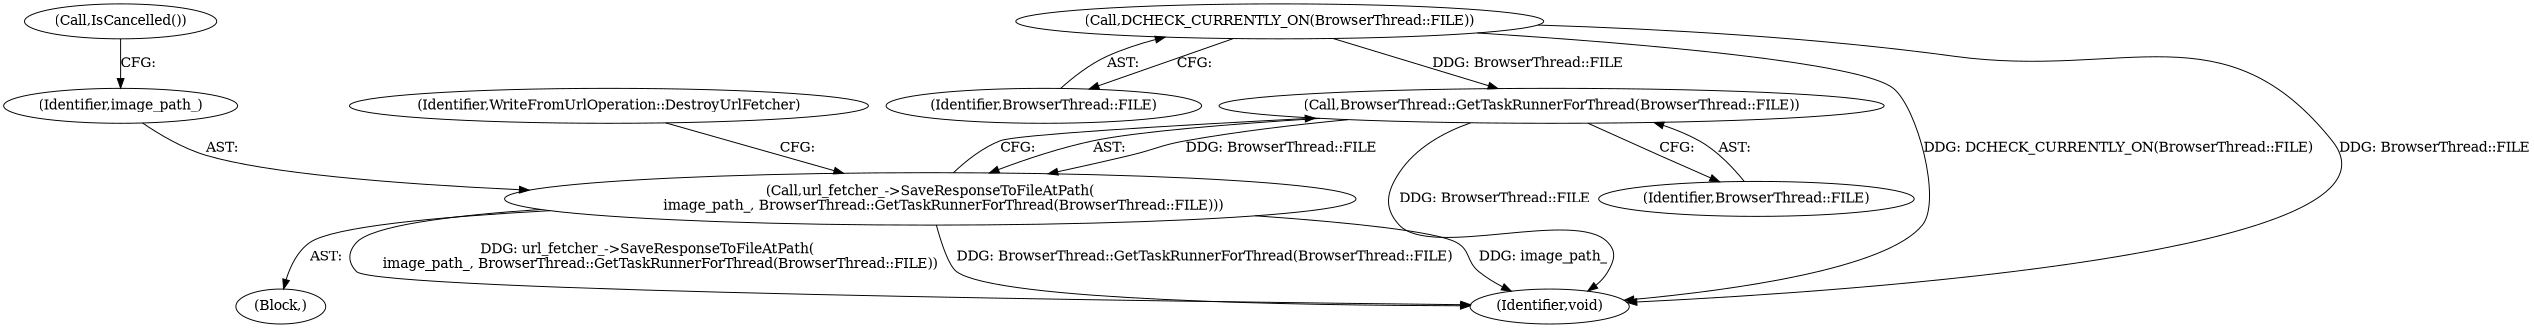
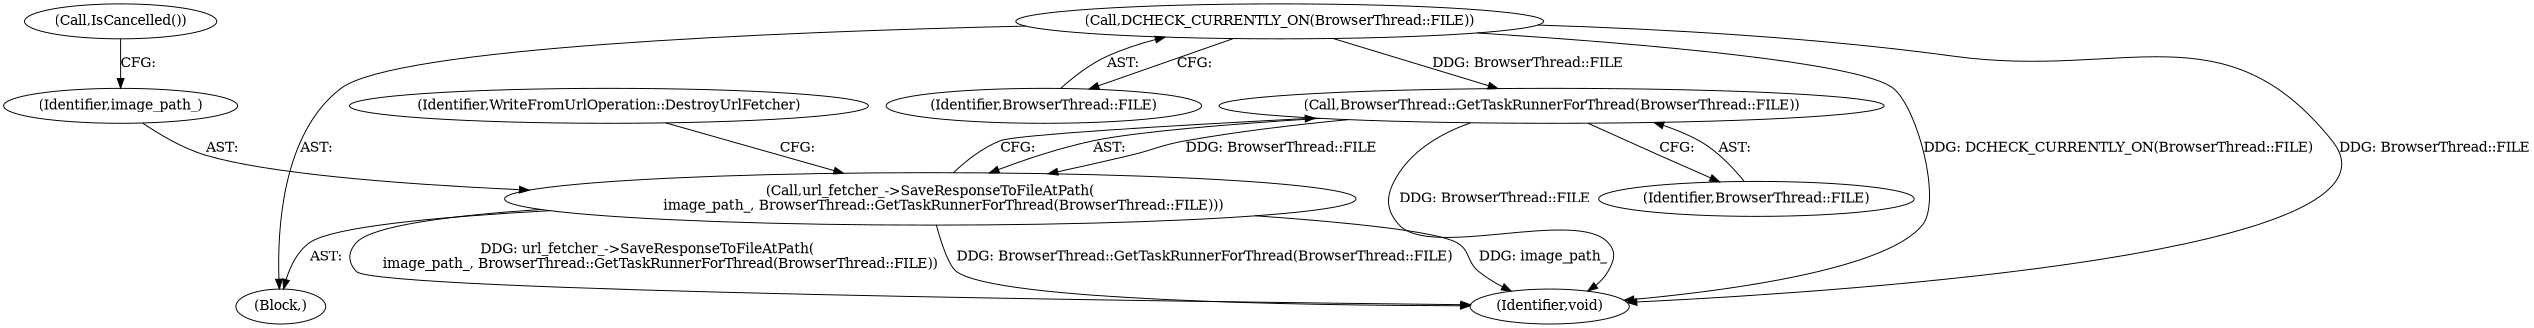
none -> (577, 47)
